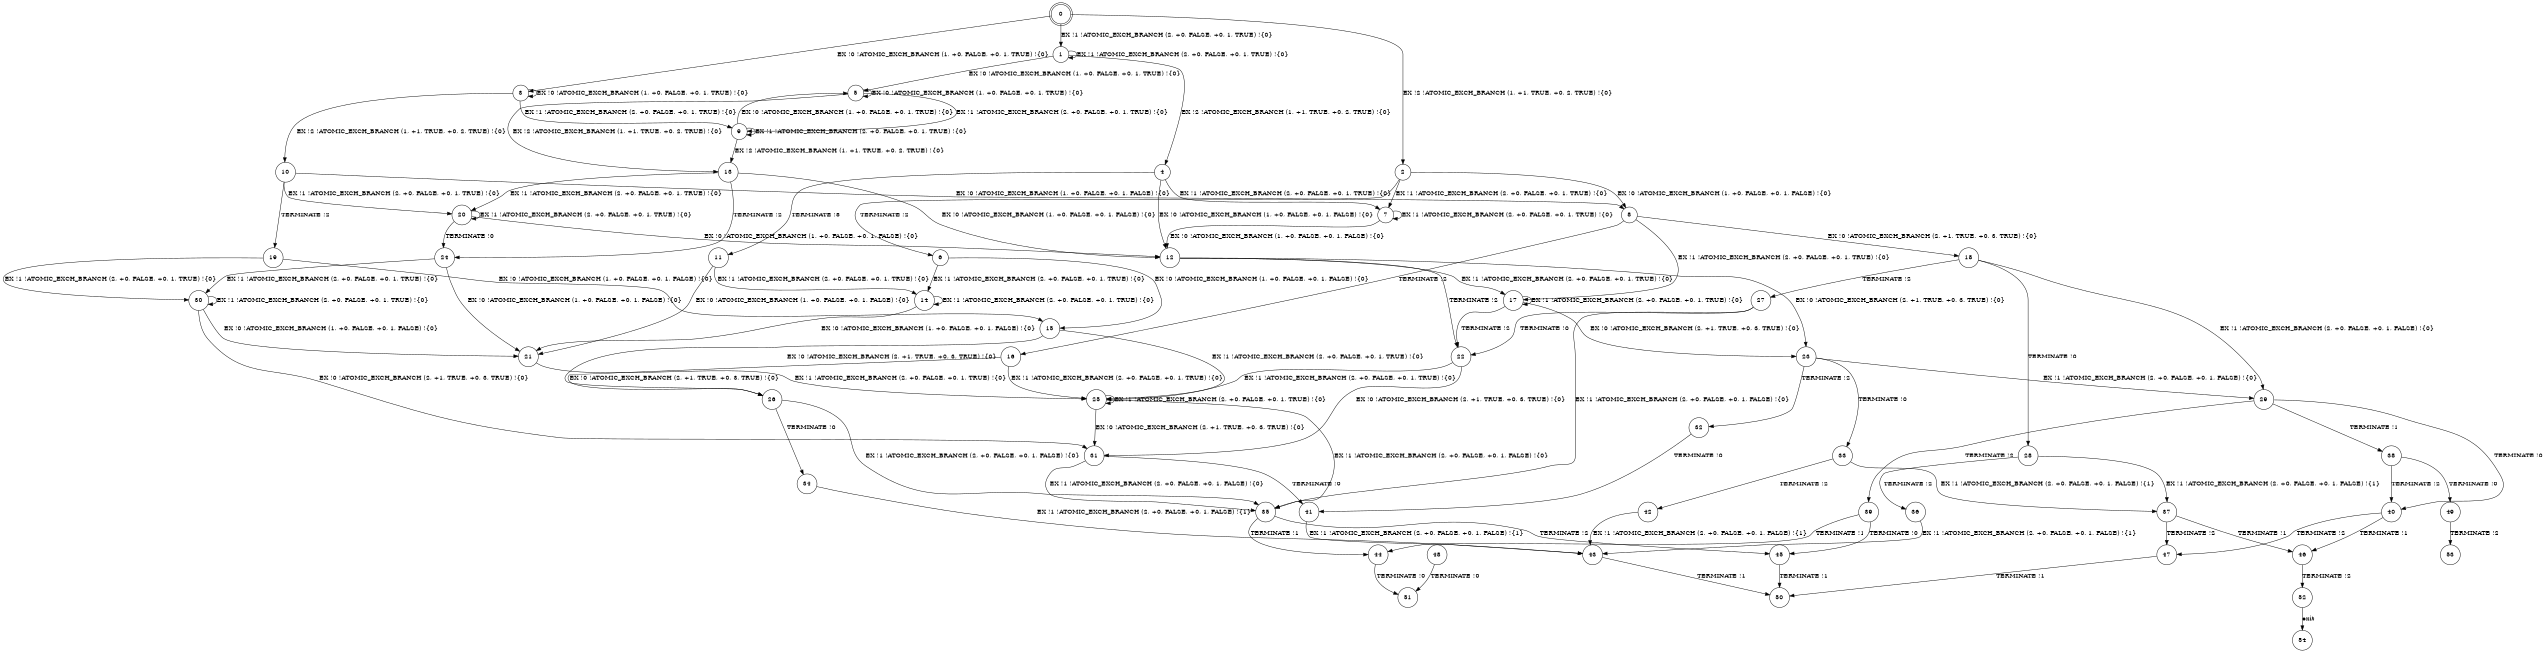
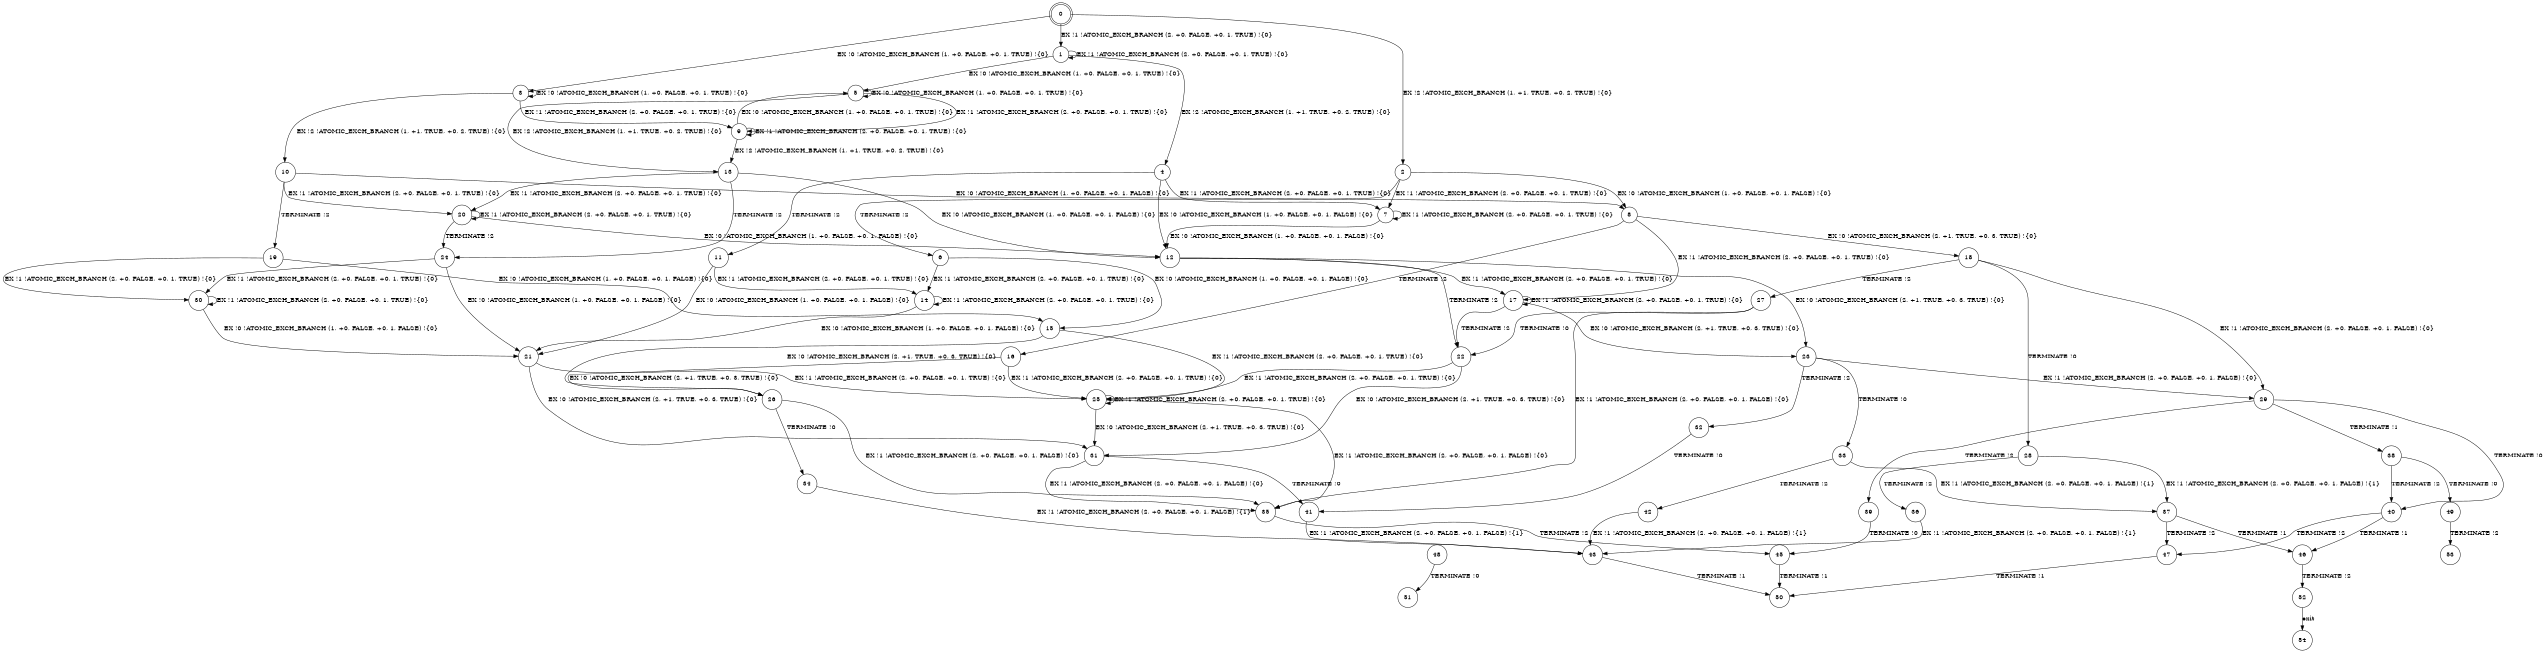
(816, 215) -> (816, 215)
(470, 236) -> (470, 236)
(622, 439) -> (773, 438)
(1378, 555) -> none
